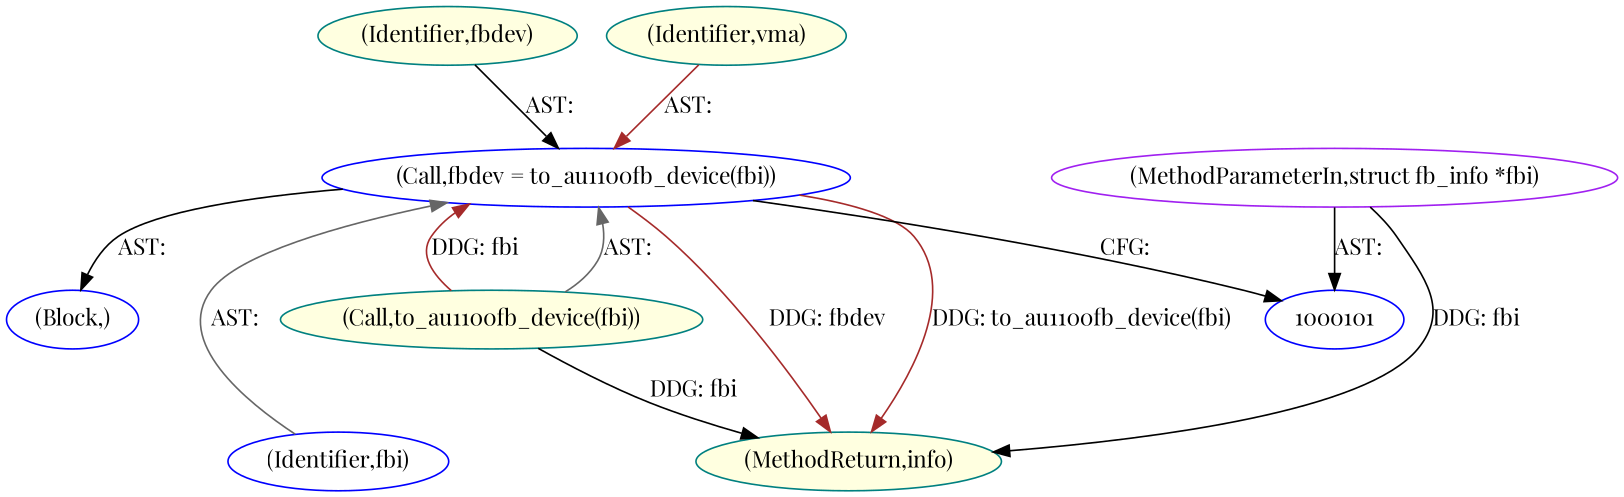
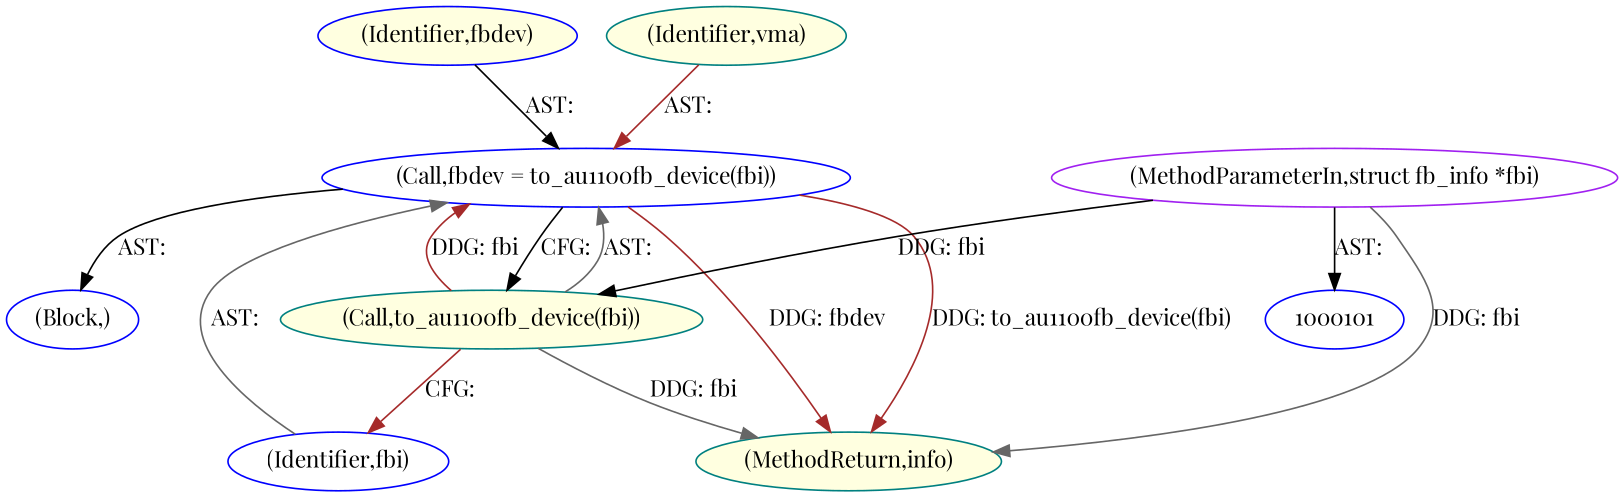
(448, 36) -> (448, 36)
none -> (883, 239)
(1010, 242) -> (538, 241)
none -> (421, 385)
(637, 398) -> (637, 398)
(1302, 406) -> (1302, 406)
